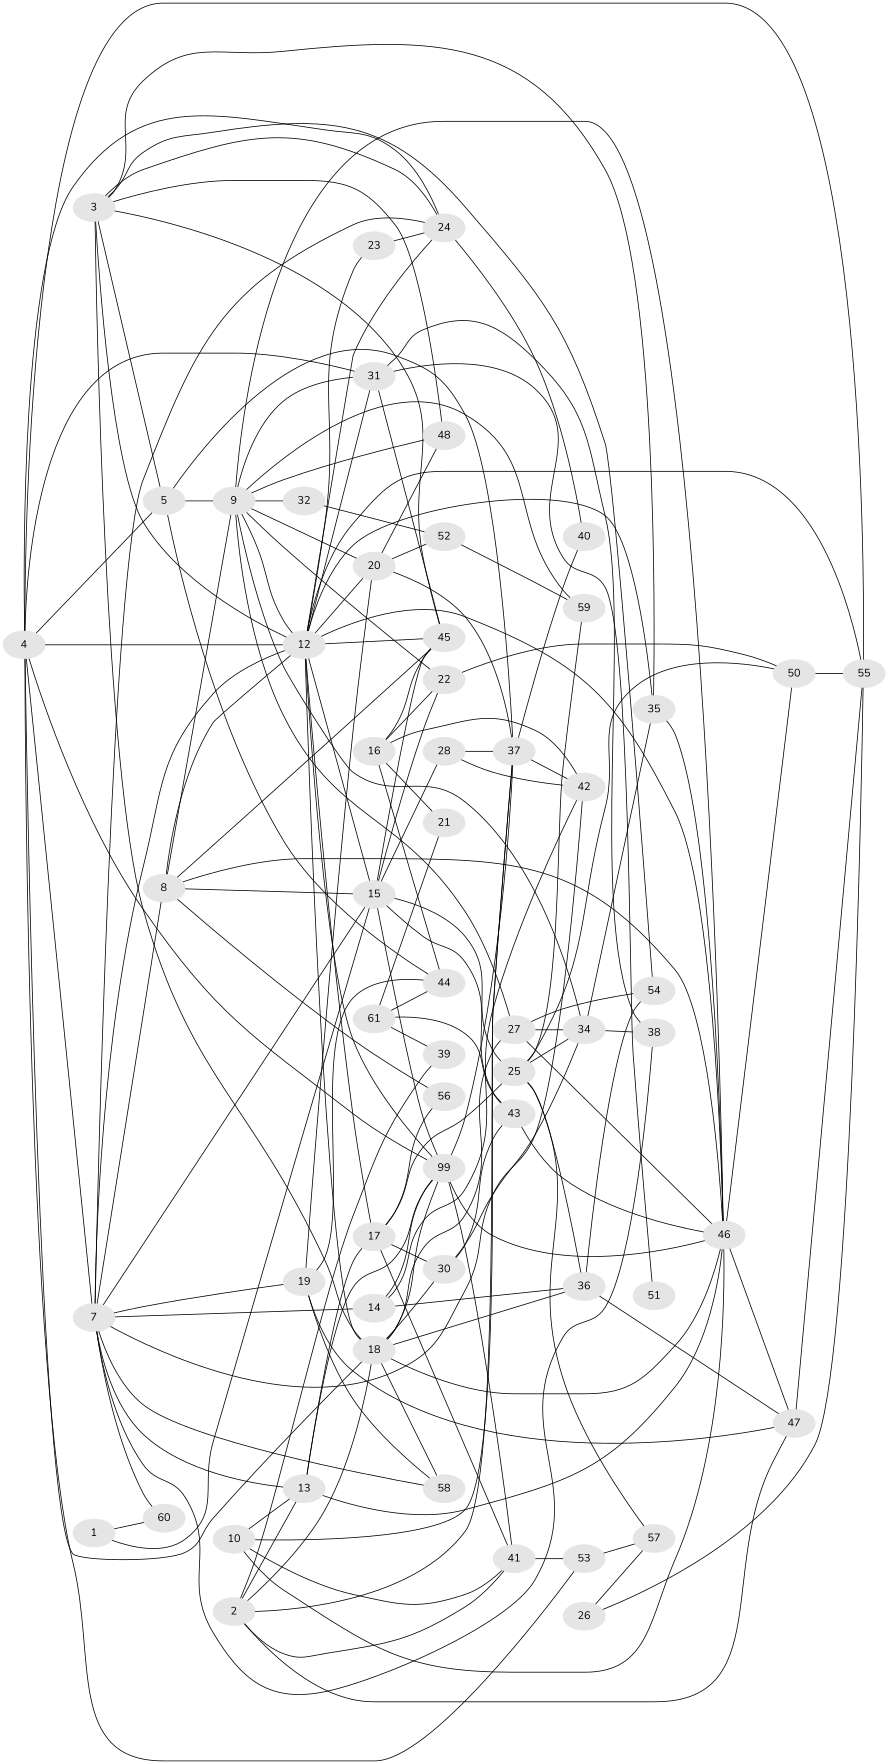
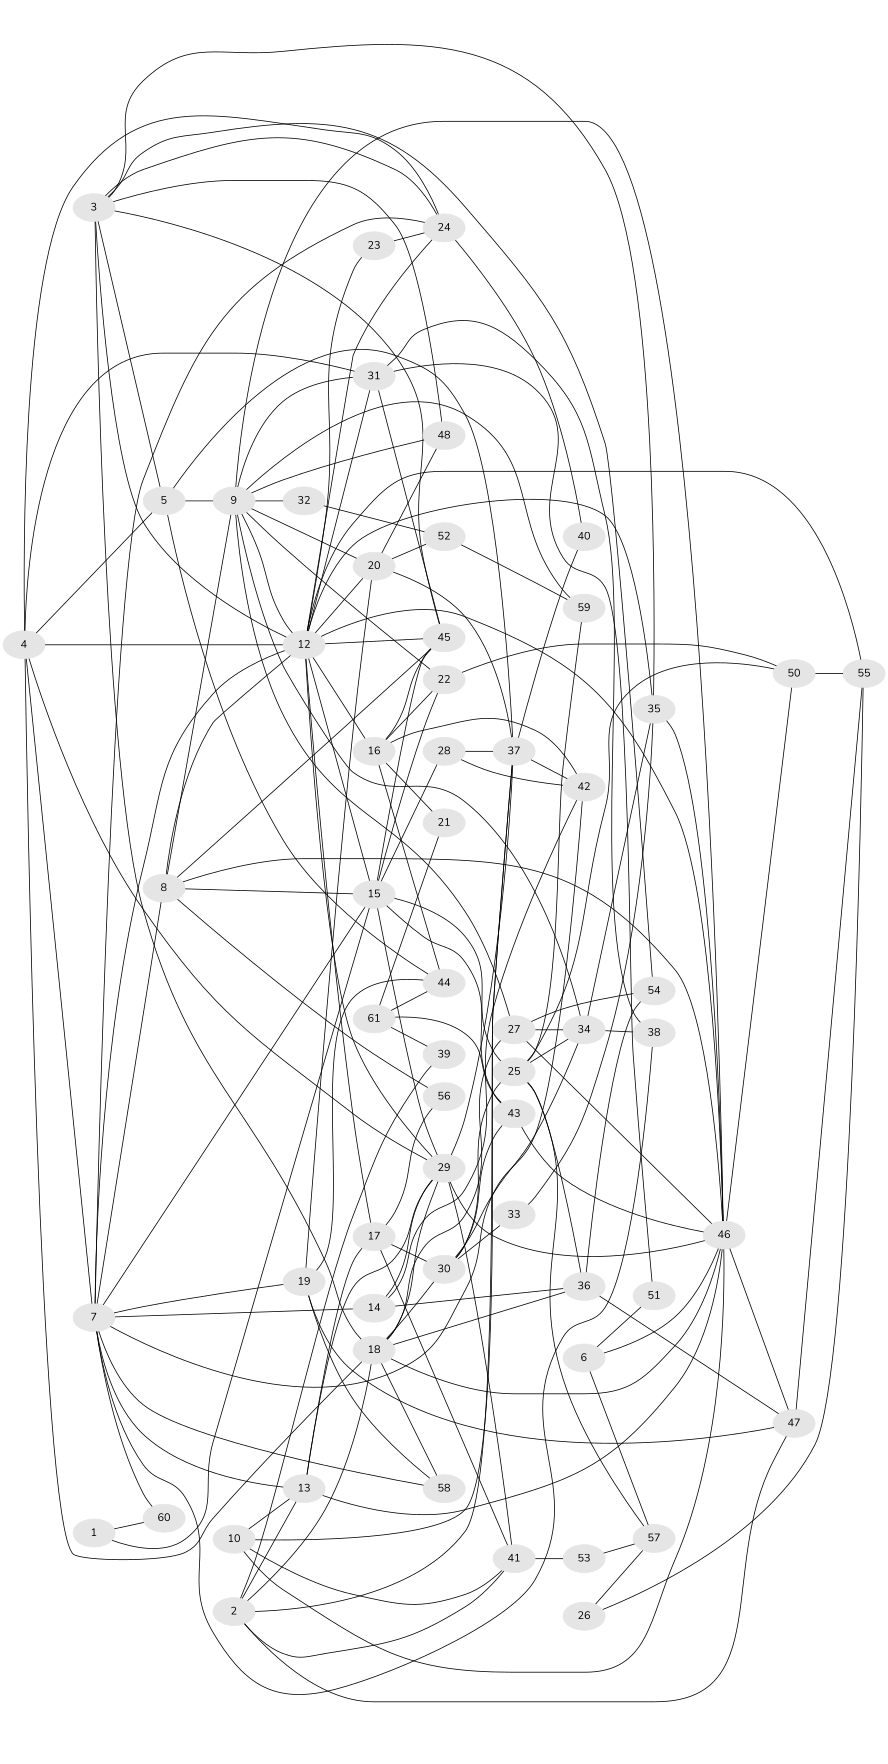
(459, 3) -> none
(320, 1001) -> (339, 698)
(435, 1136) -> (478, 1170)
(444, 1168) -> (444, 1168)
none -> (514, 1215)
none -> (584, 1358)
(80, 1599) -> none
